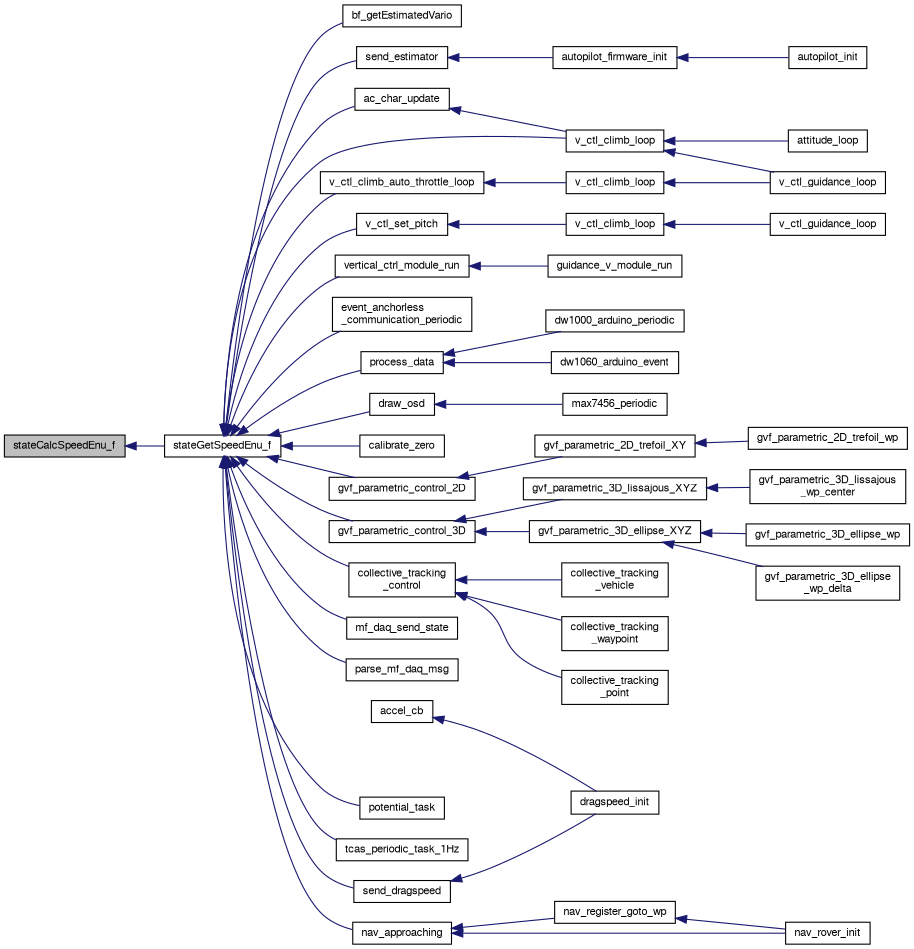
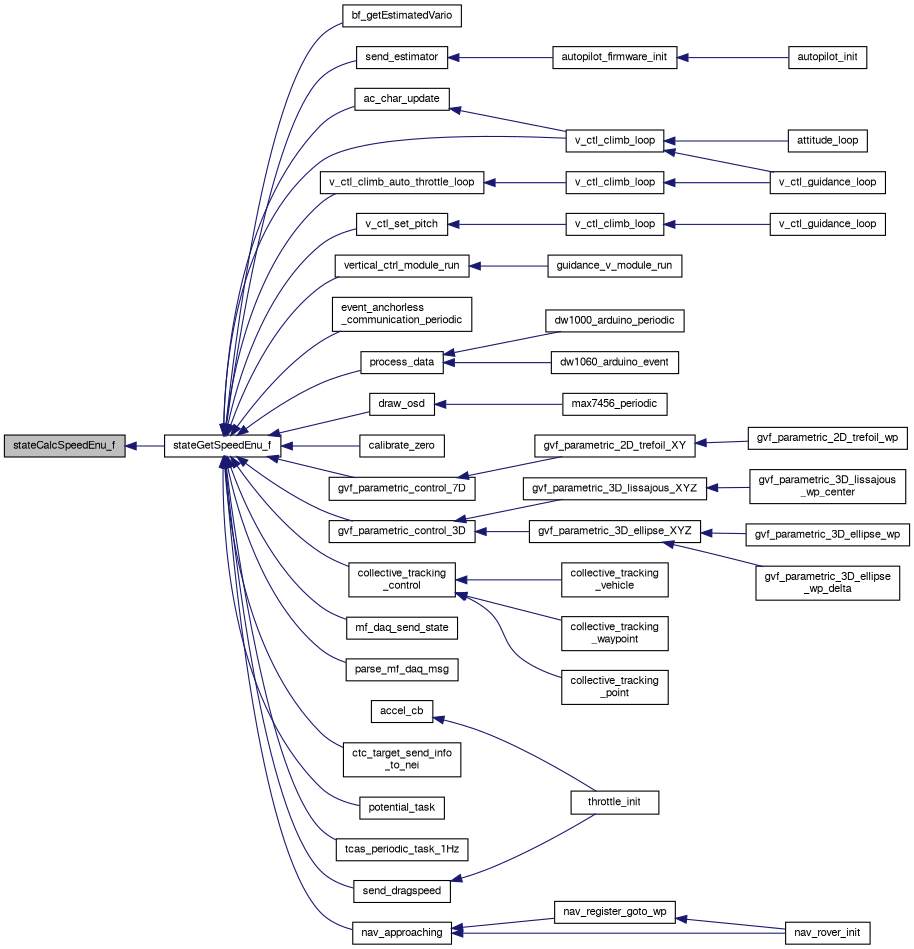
(402, 489) -> (402, 489)
none -> (402, 760)
(615, 803) -> (615, 803)
